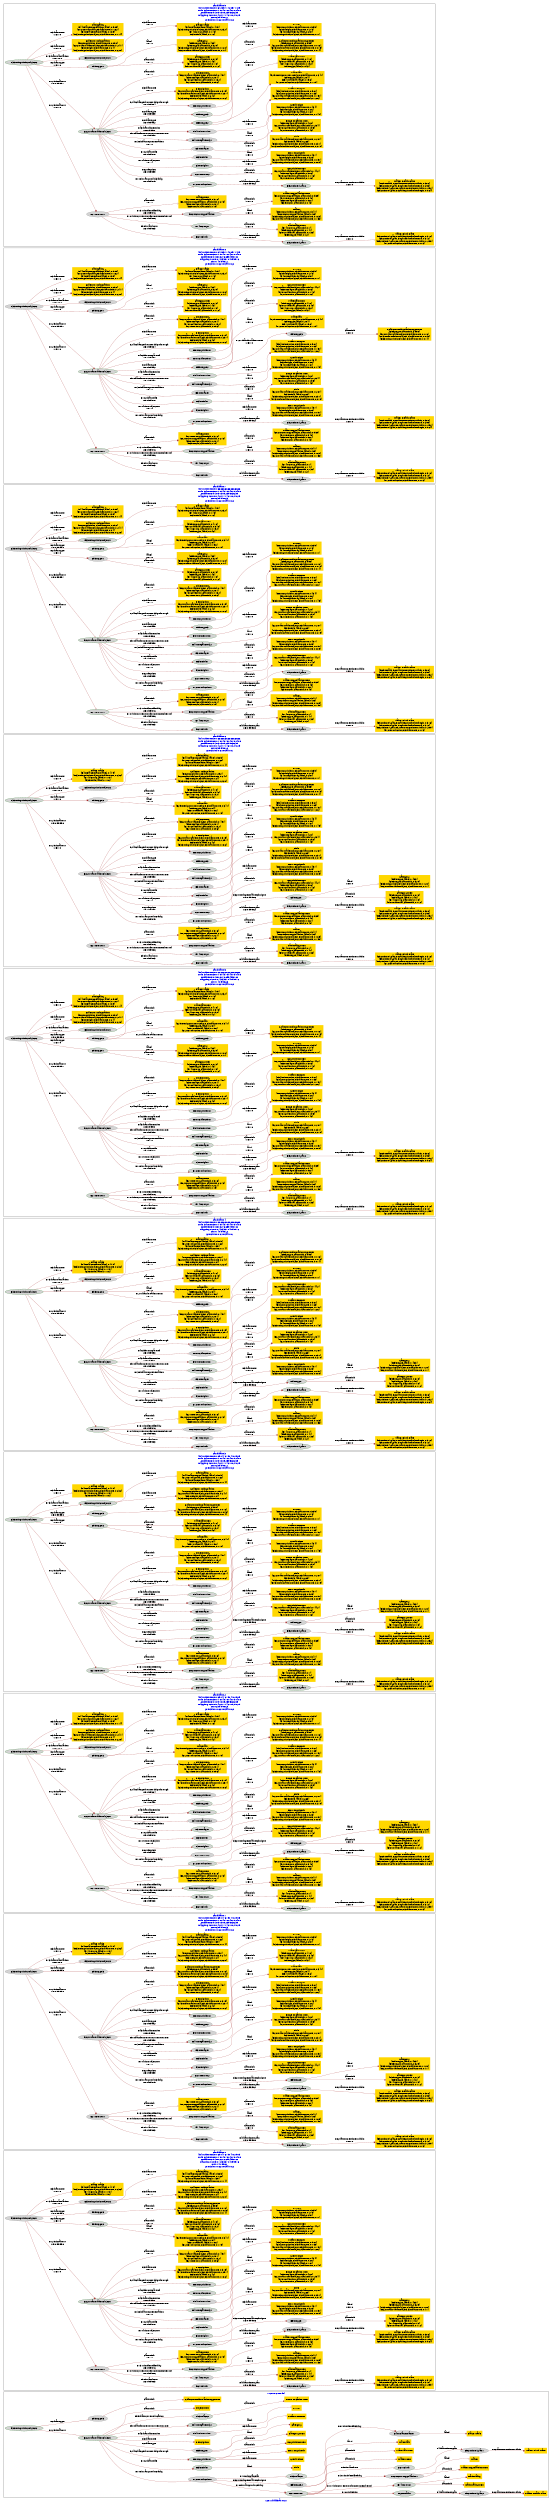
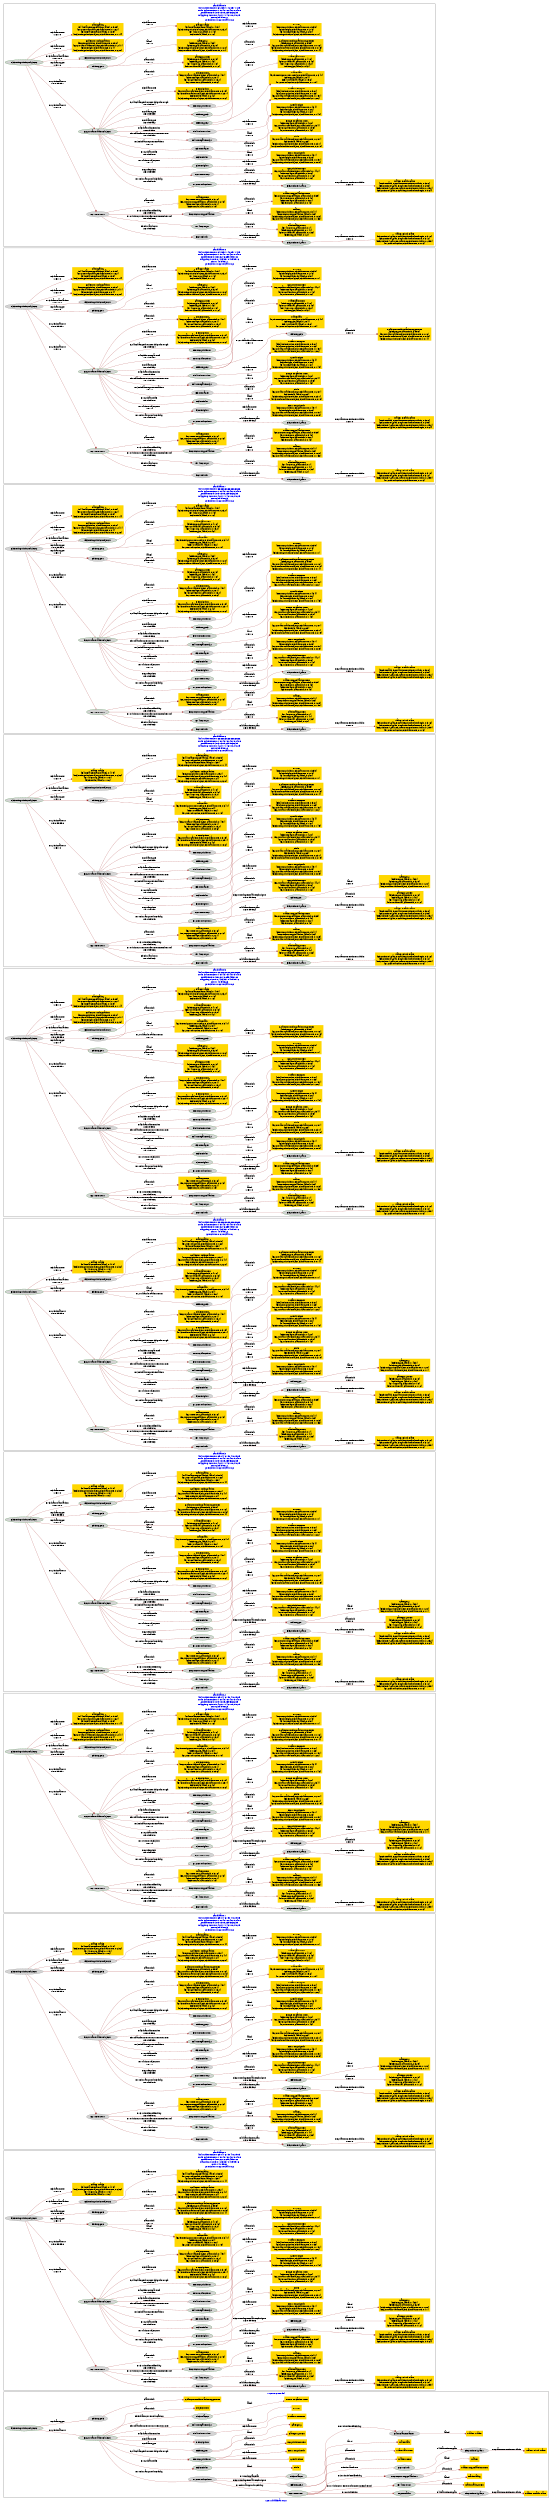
(250, 2403) -> (250, 2403)
(475, 2434) -> (475, 2434)
(202, 2442) -> (202, 2442)
